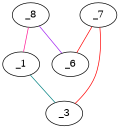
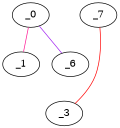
(31, 15) -> (31, 15)
(84, 40) -> none
(43, 89) -> none
